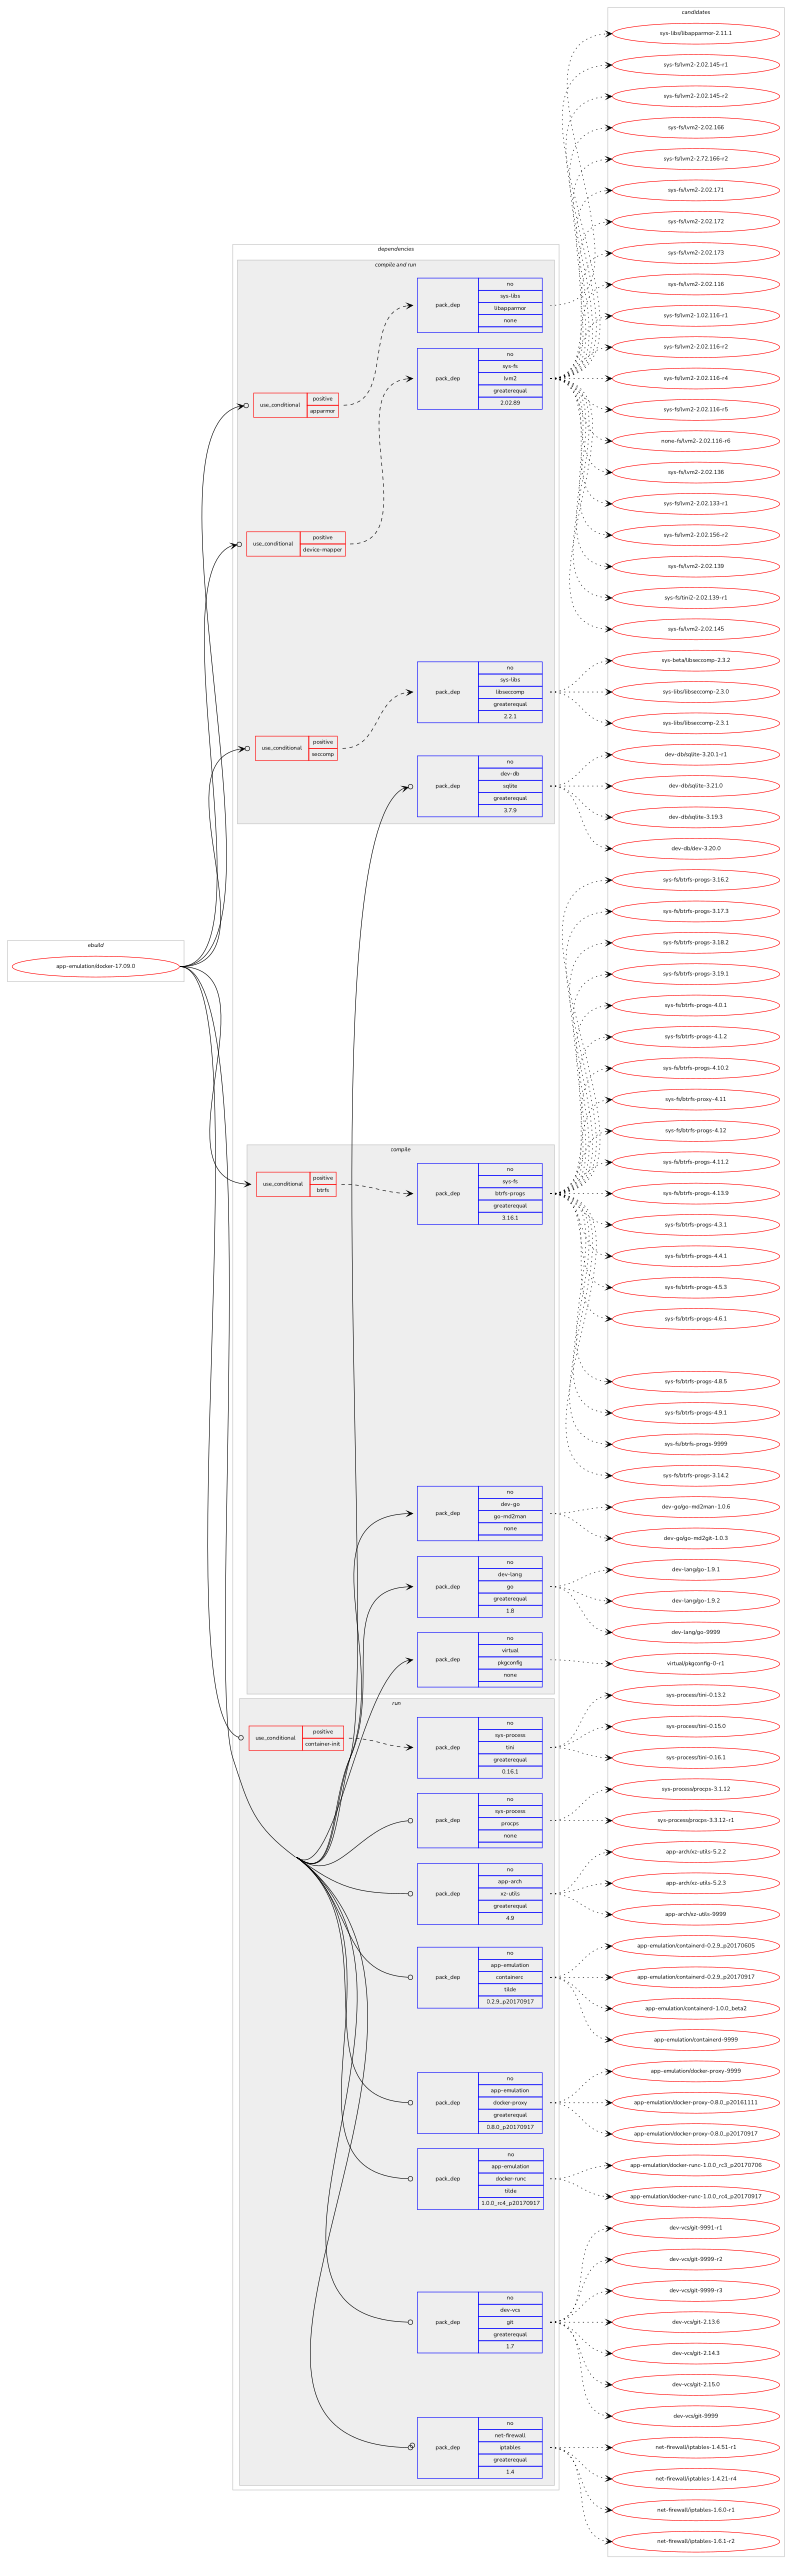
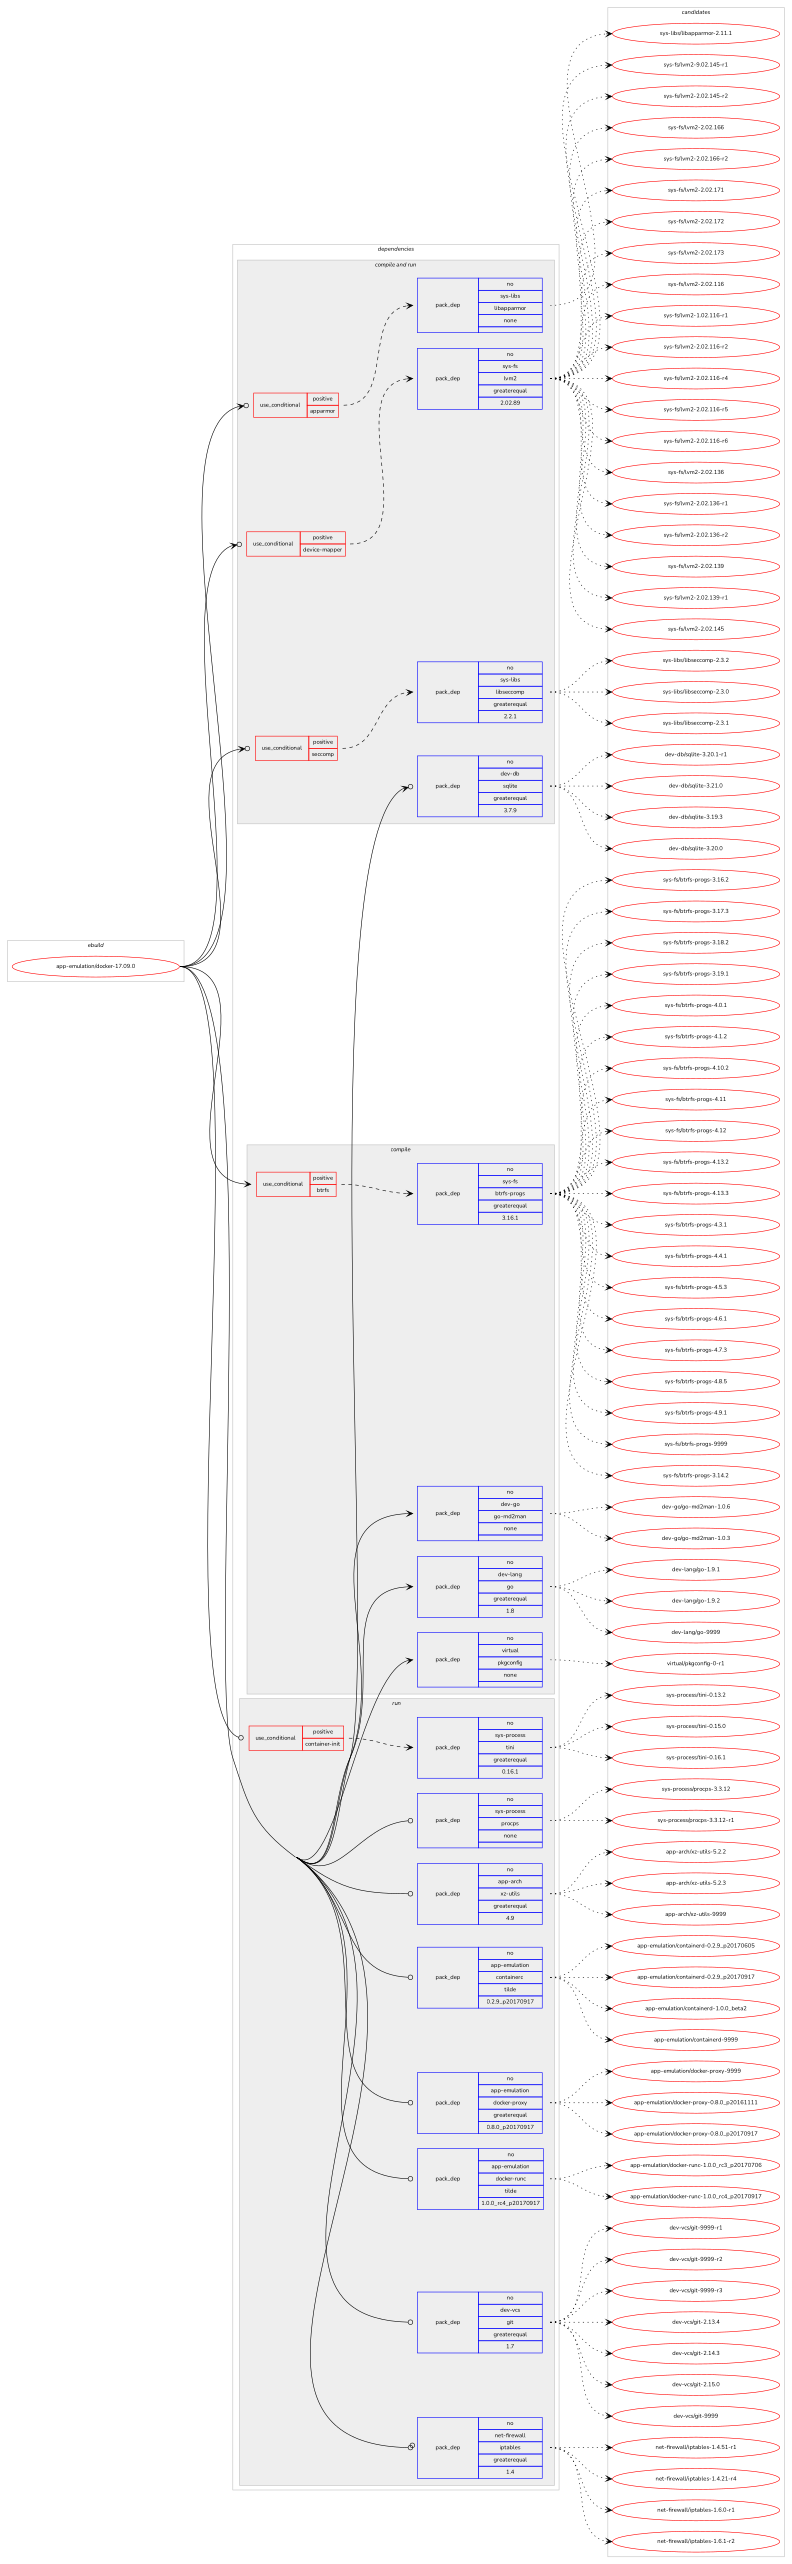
(696, 65) -> (696, 65)
(696, 159) -> (696, 159)
(696, 441) -> (696, 441)
(696, 504) -> (696, 504)
(696, 535) -> (696, 535)
(696, 598) -> (696, 598)
(696, 661) -> (696, 661)
(696, 849) -> (696, 849)
(696, 1100) -> (696, 1100)
(696, 1162) -> (696, 1162)
(696, 1194) -> (696, 1194)
none -> (696, 1350)
(696, 1538) -> (696, 1538)
(696, 1789) -> (696, 1789)
(696, 2228) -> (696, 2228)
(696, 2322) -> (696, 2322)
